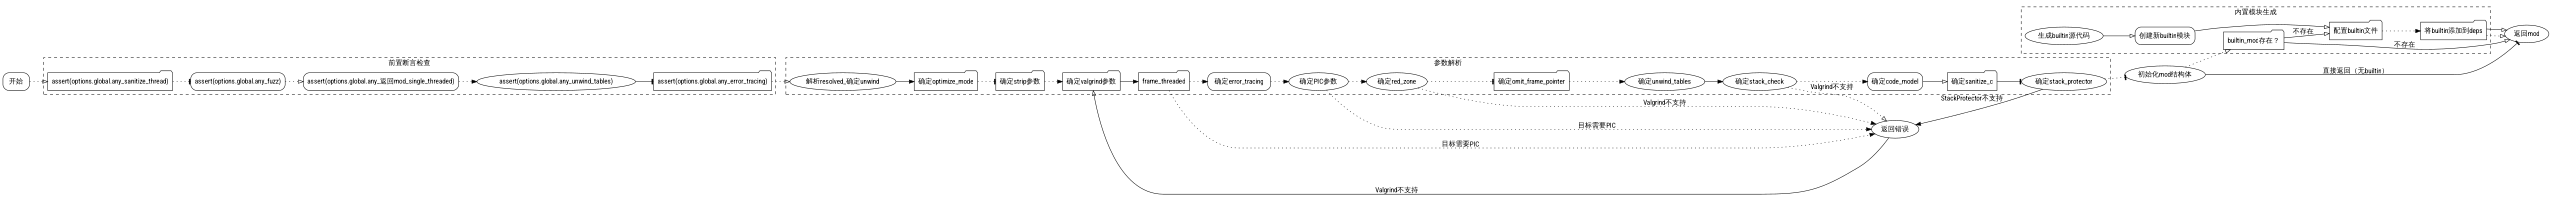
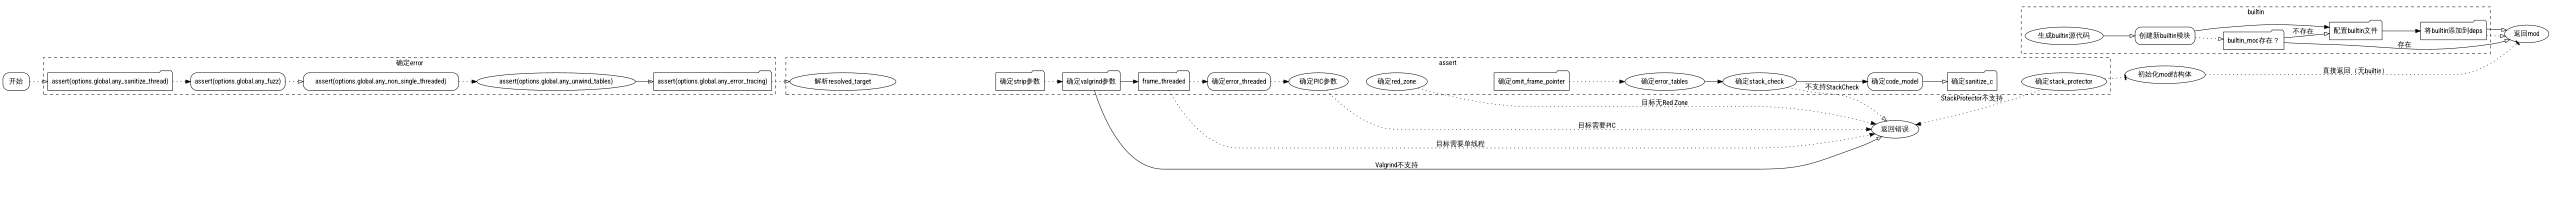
(2256, 13) -> (2256, 13)
(2260, 25) -> (2260, 25)
(2399, 31) -> (2399, 31)
(2405, 45) -> (2405, 45)
(2206, 59) -> (2207, 38)
(410, 63) -> (410, 63)
(1448, 63) -> (1448, 63)
(2365, 75) -> (2365, 75)
(180, 82) -> (180, 82)
(381, 82) -> (381, 82)
(643, 82) -> (643, 82)
(843, 82) -> (843, 82)
(946, 82) -> none
(1239, 82) -> (1239, 82)
(1355, 82) -> none
(1459, 82) -> none
(1665, 82) -> (1665, 82)
(1830, 82) -> (1830, 82)
(2008, 82) -> none
(1832, 87) -> (1832, 87)
(1665, 103) -> (1665, 103)
(1982, 108) -> (1982, 108)
(1461, 144) -> (1461, 144)
(1470, 194) -> (1467, 169)
